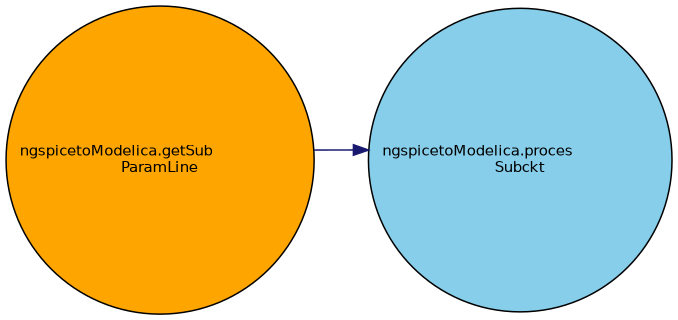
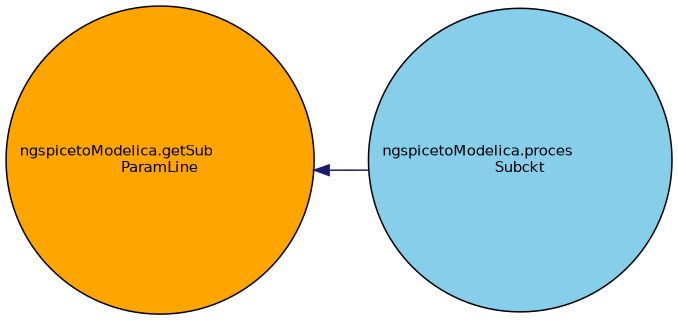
(334, 150) -> (349, 170)
